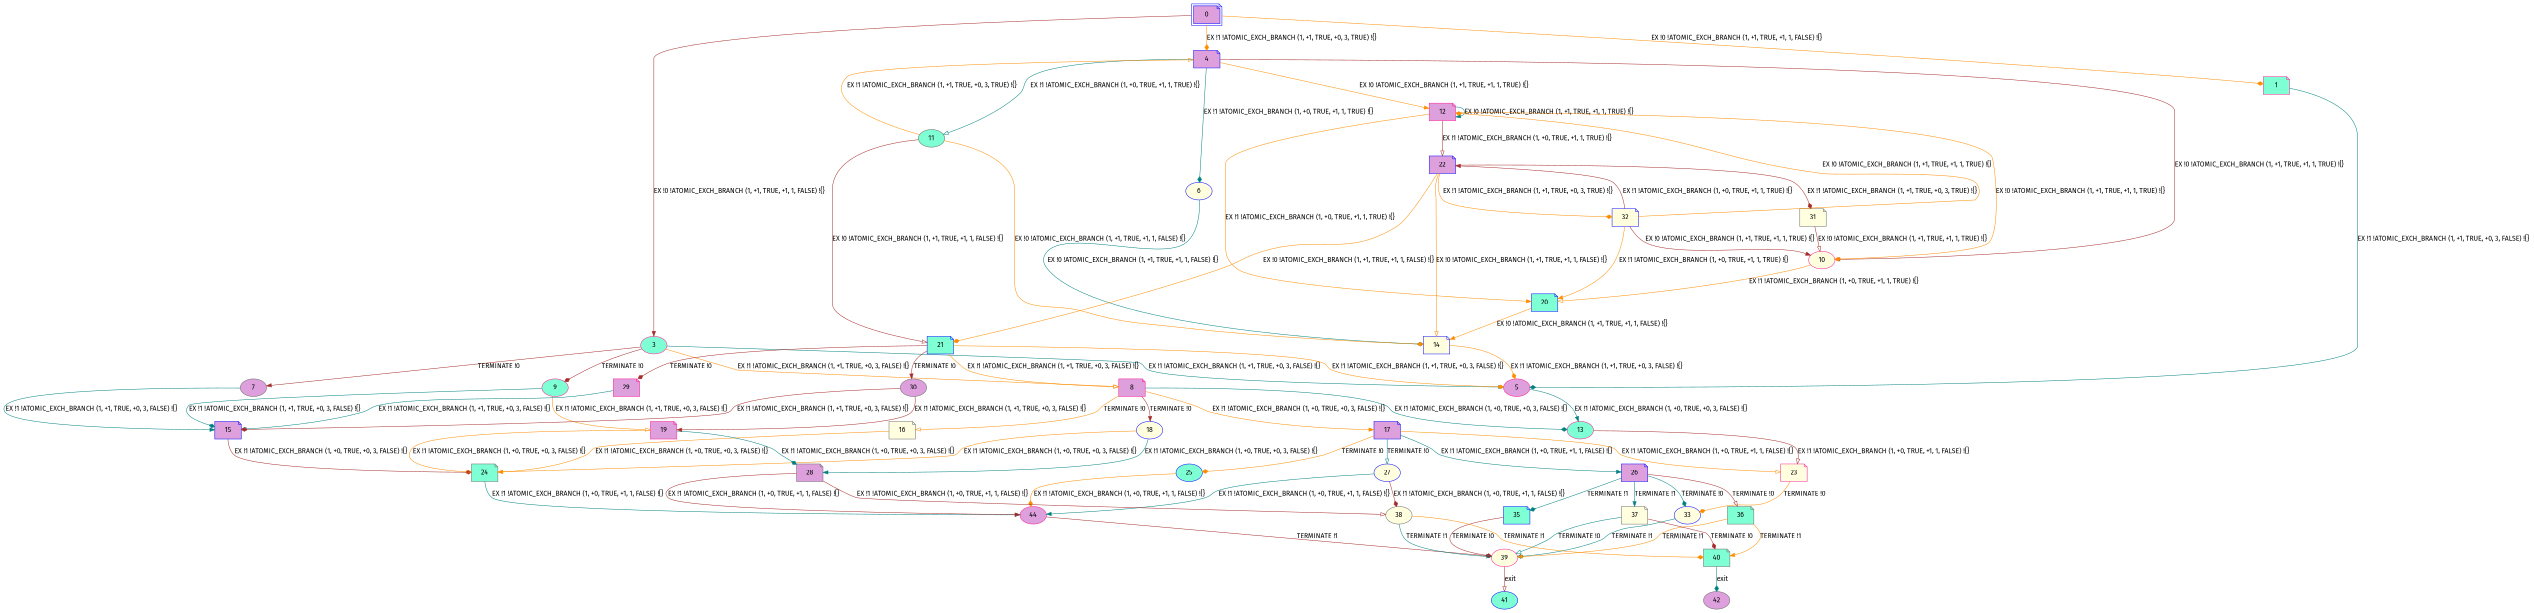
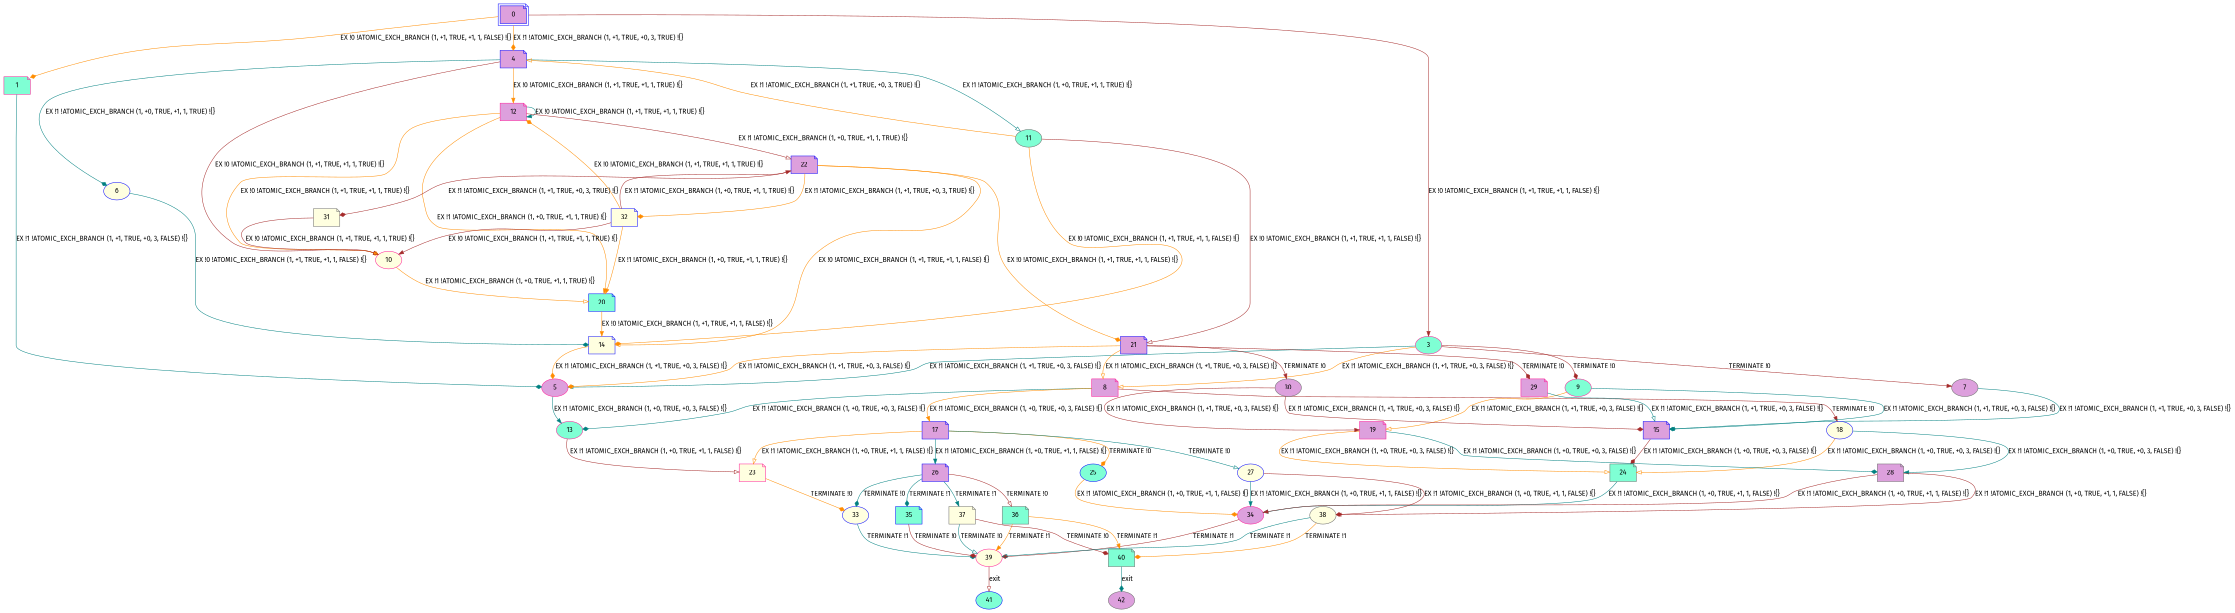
(940, 345) -> (1134, 345)
(902, 430) -> none
(1033, 515) -> (1251, 515)
